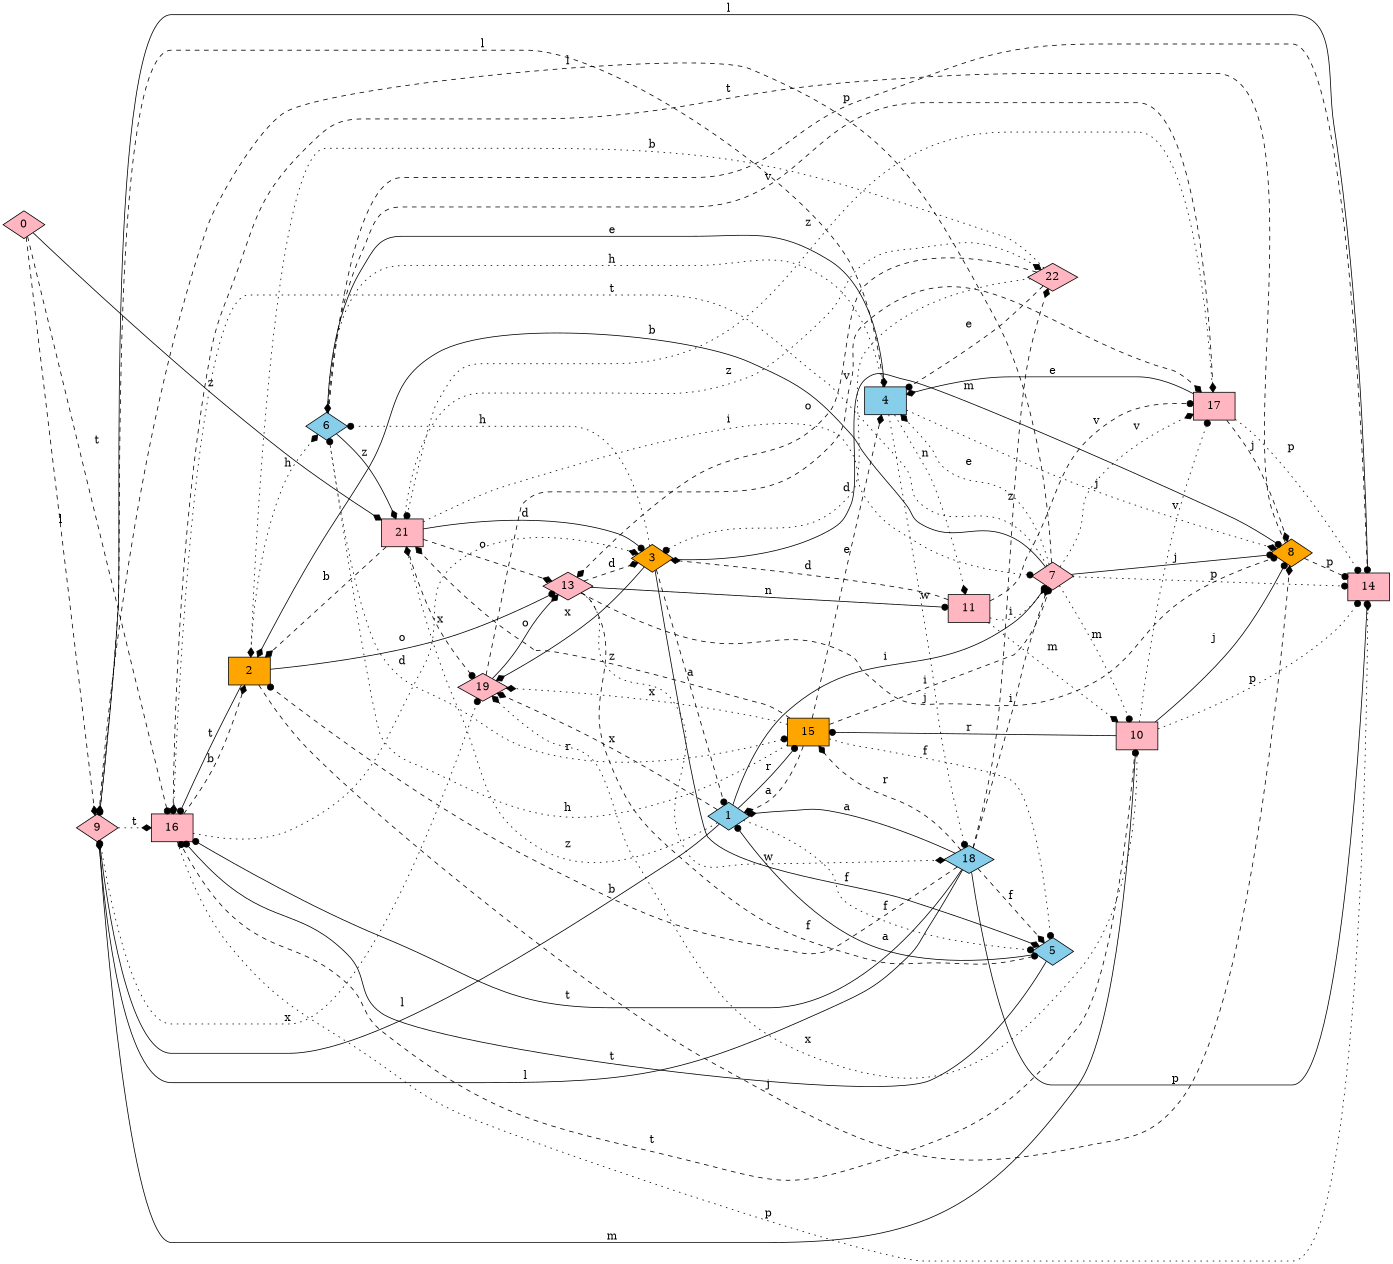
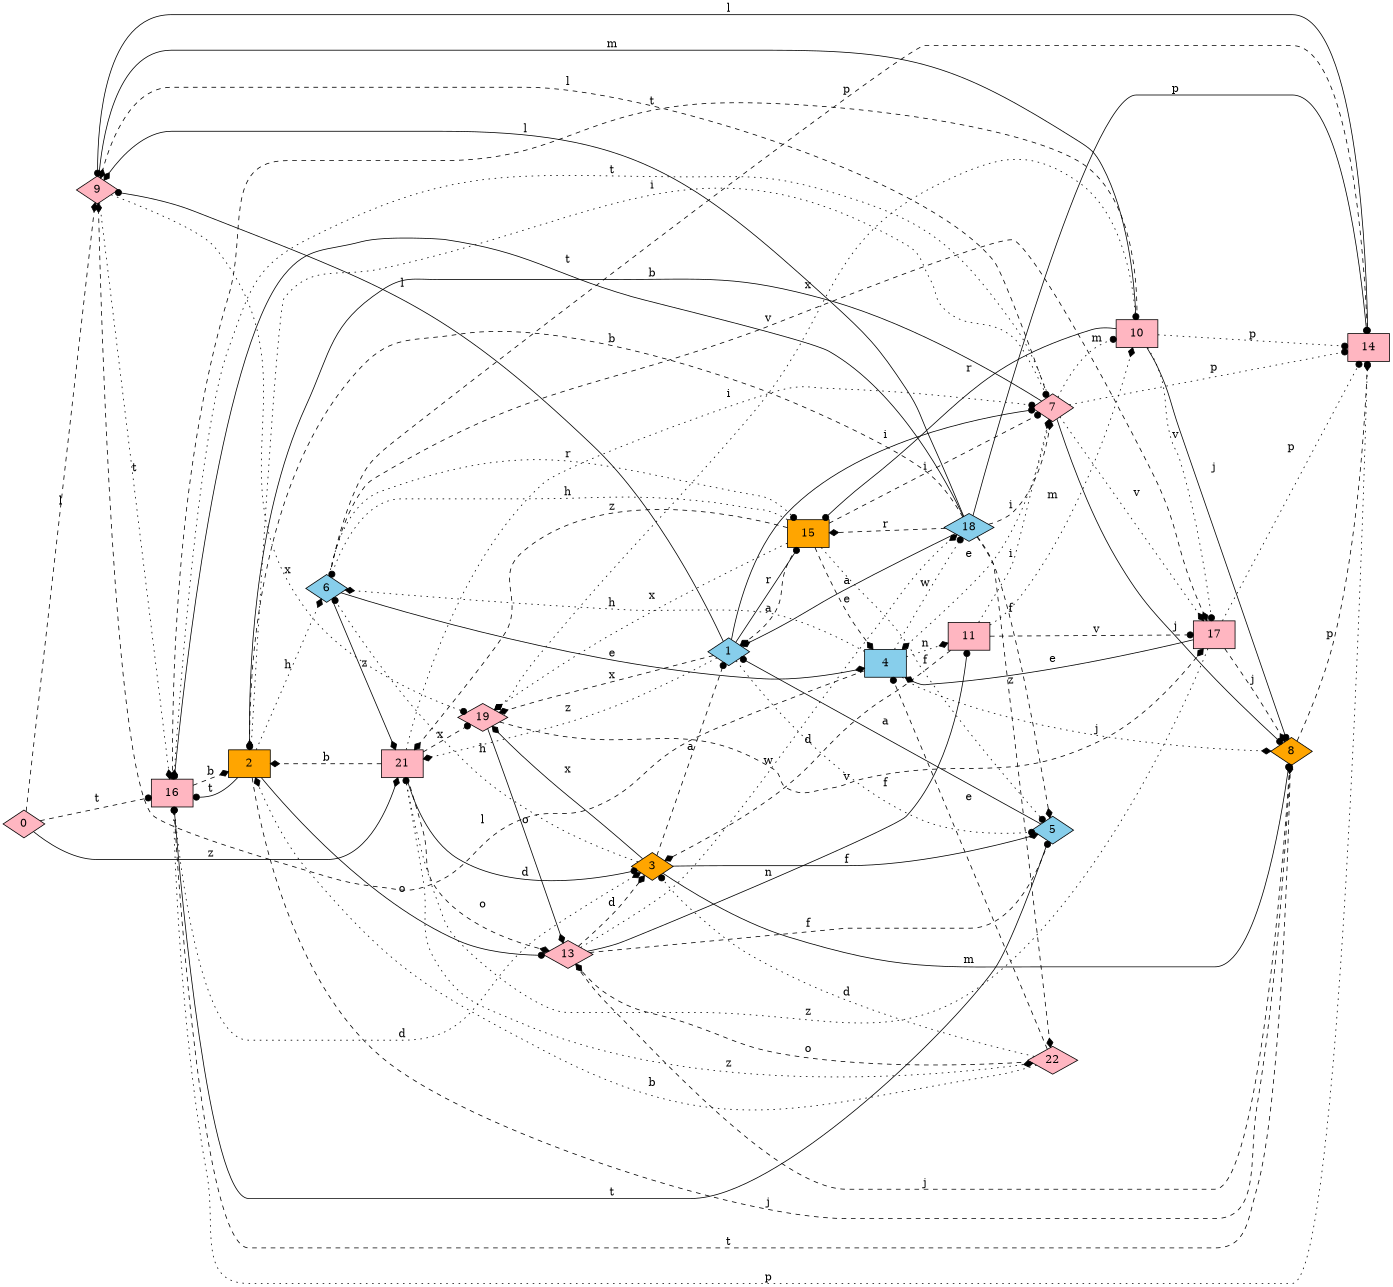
none -> (448, 252)
